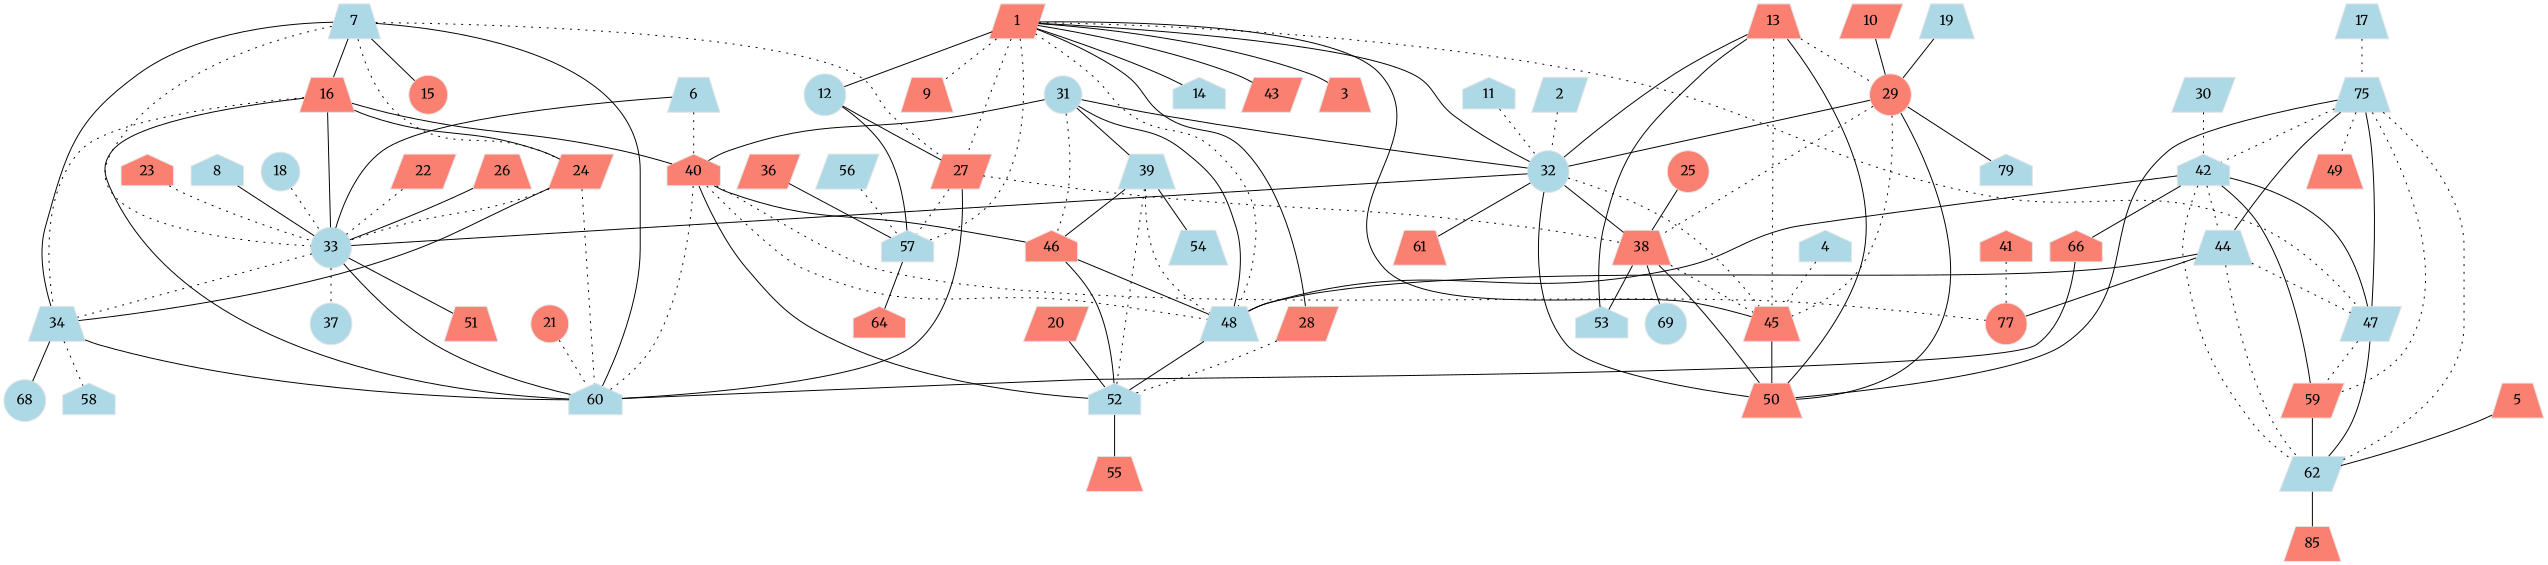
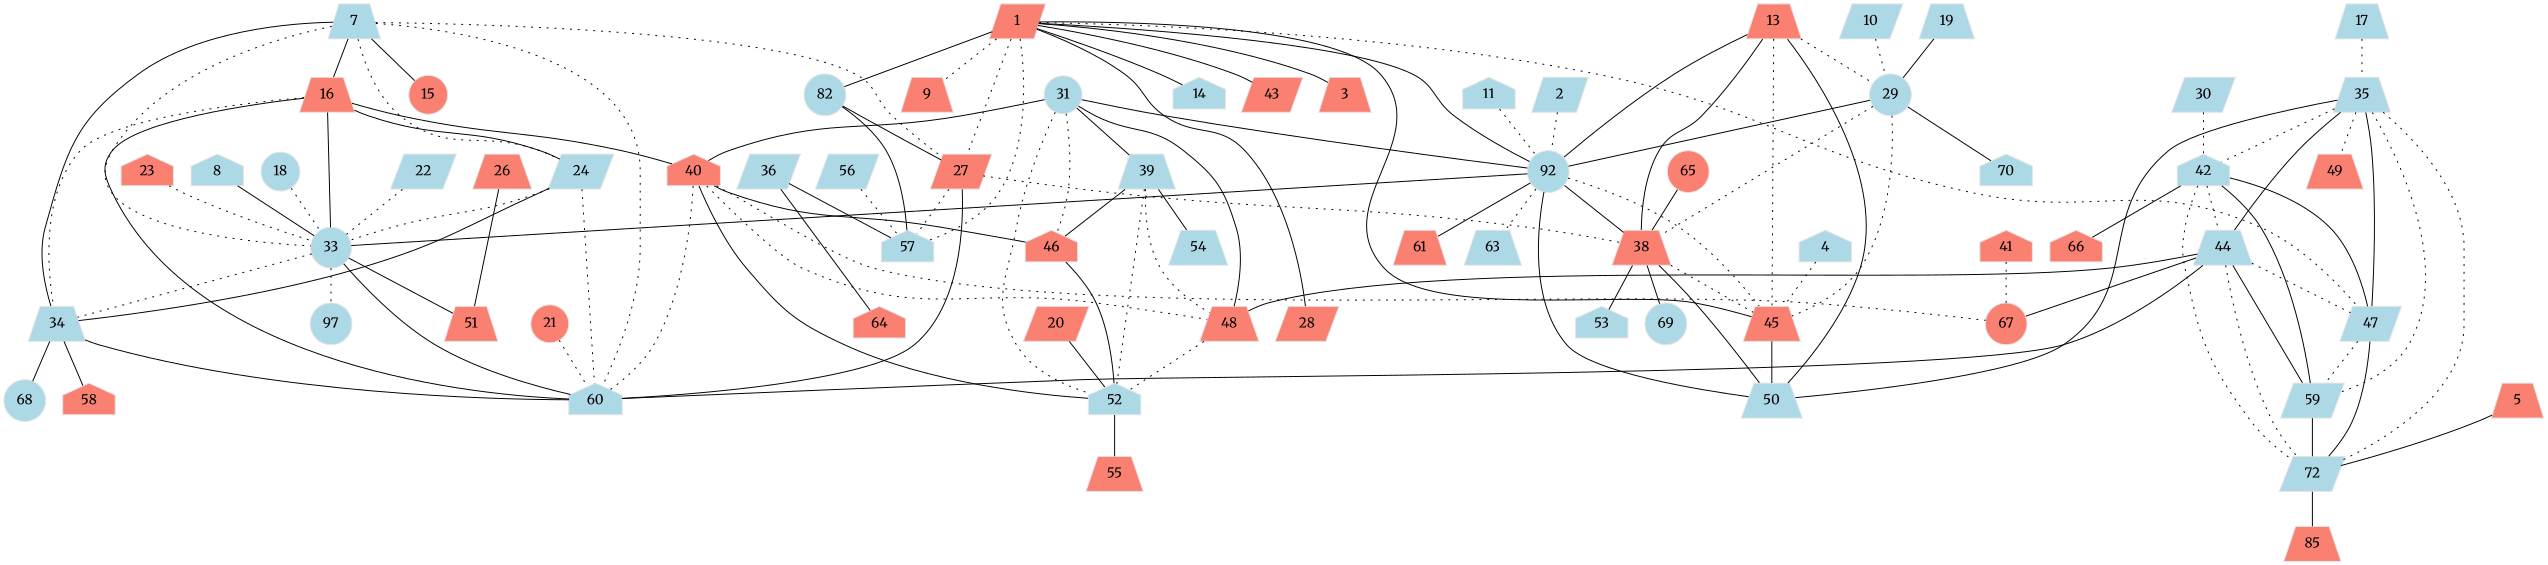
(1871, 21) -> (1871, 21)
(1880, 57) -> (1880, 57)
(694, 95) -> none
(825, 95) -> (825, 95)
(1890, 95) -> (1890, 95)
(2362, 95) -> (2362, 95)
(624, 120) -> (624, 120)
(1196, 137) -> none
(1636, 144) -> (1686, 128)
(423, 172) -> (423, 172)
(581, 172) -> (581, 172)
(769, 172) -> (769, 172)
(1548, 172) -> (1548, 172)
(1688, 172) -> (1688, 172)
(2006, 172) -> (2006, 172)
(412, 215) -> (487, 248)
none -> (1493, 248)
(1736, 248) -> none
(894, 285) -> (832, 259)
(1143, 287) -> none
(1947, 300) -> none
(331, 324) -> (331, 324)
(1229, 324) -> (1229, 324)
(2006, 324) -> (2006, 324)
none -> (2268, 324)
(73, 363) -> (73, 363)
(1167, 366) -> (1167, 366)
(1207, 369) -> (1006, 272)
(1377, 376) -> (1424, 375)
(89, 401) -> (89, 401)
(1772, 401) -> (1772, 401)
(2312, 401) -> (2312, 401)
(2312, 474) -> (2312, 474)
